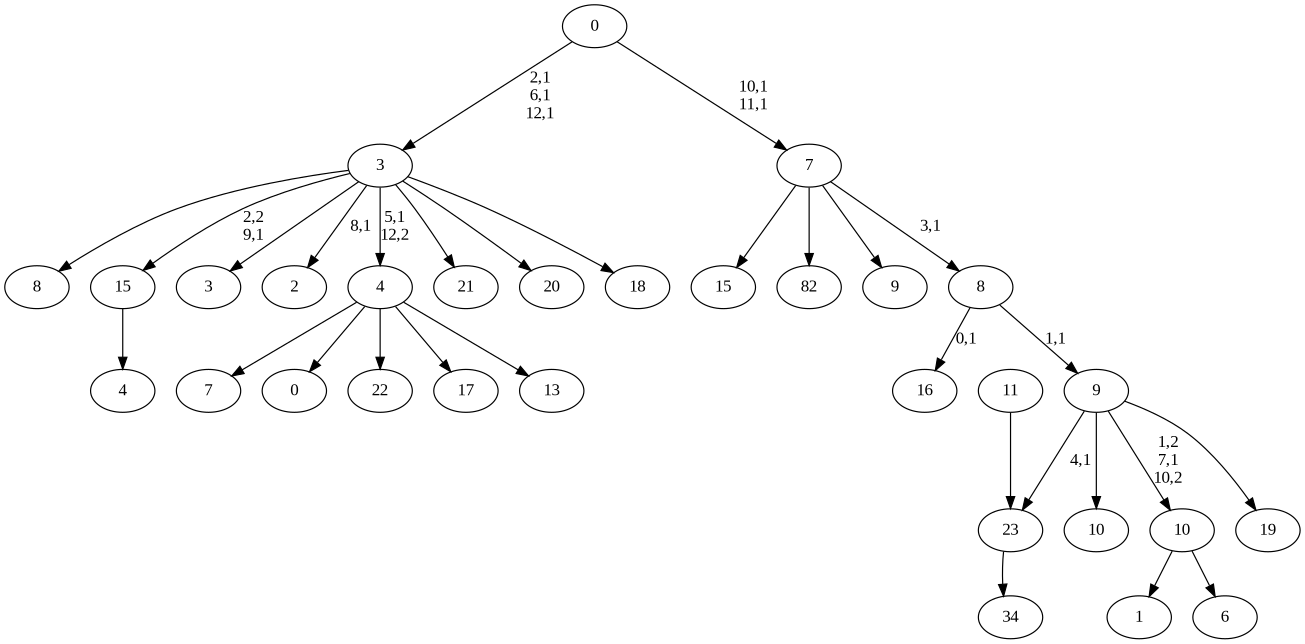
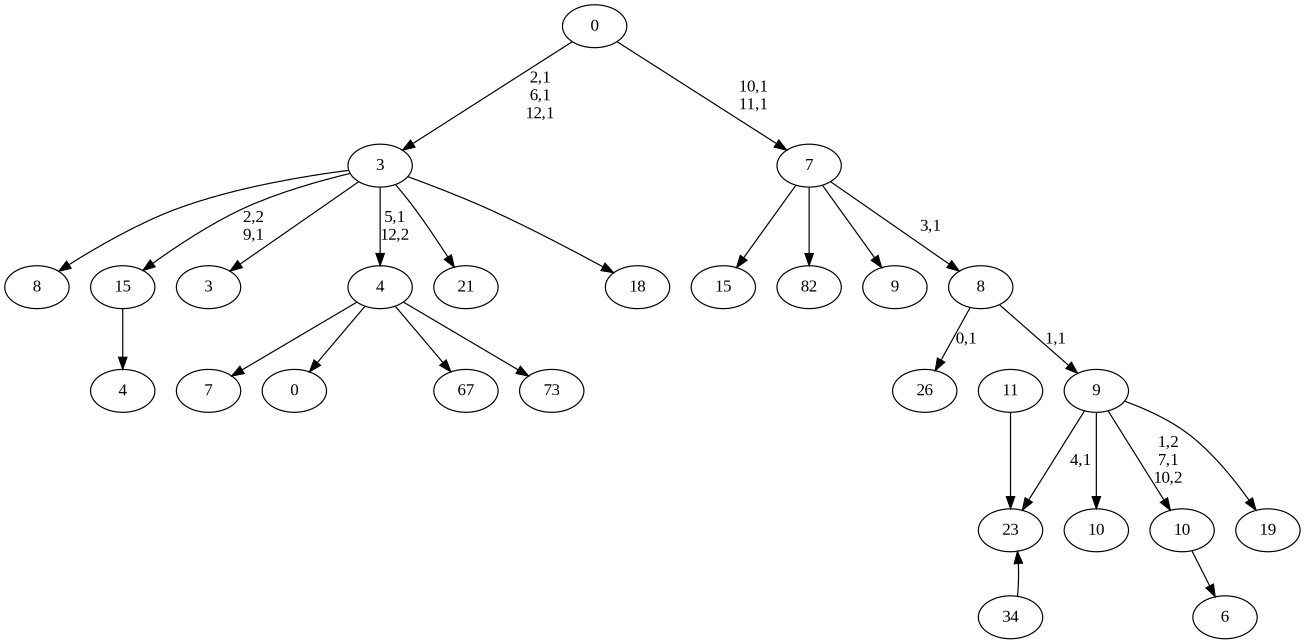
(294, 287) -> none
(552, 287) -> none
(380, 391) -> none
(466, 391) -> (466, 391)
(552, 391) -> (552, 391)
(925, 391) -> (925, 391)
(1003, 568) -> (1018, 580)
(1139, 617) -> none
